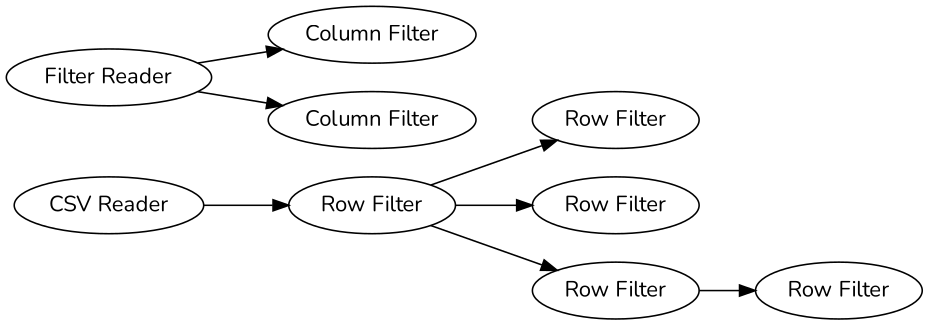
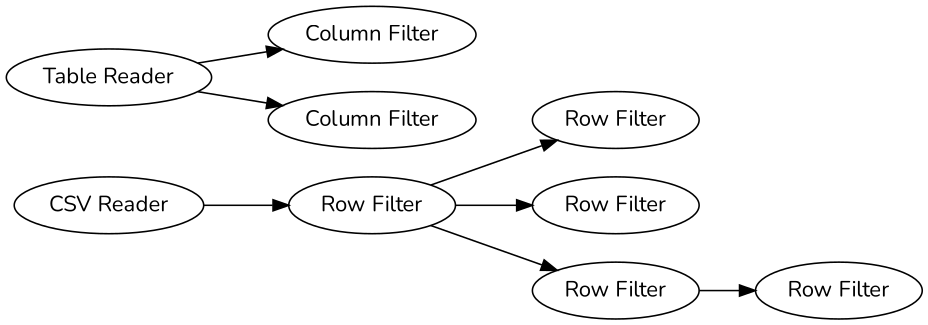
(109, 77) -> (109, 77)
